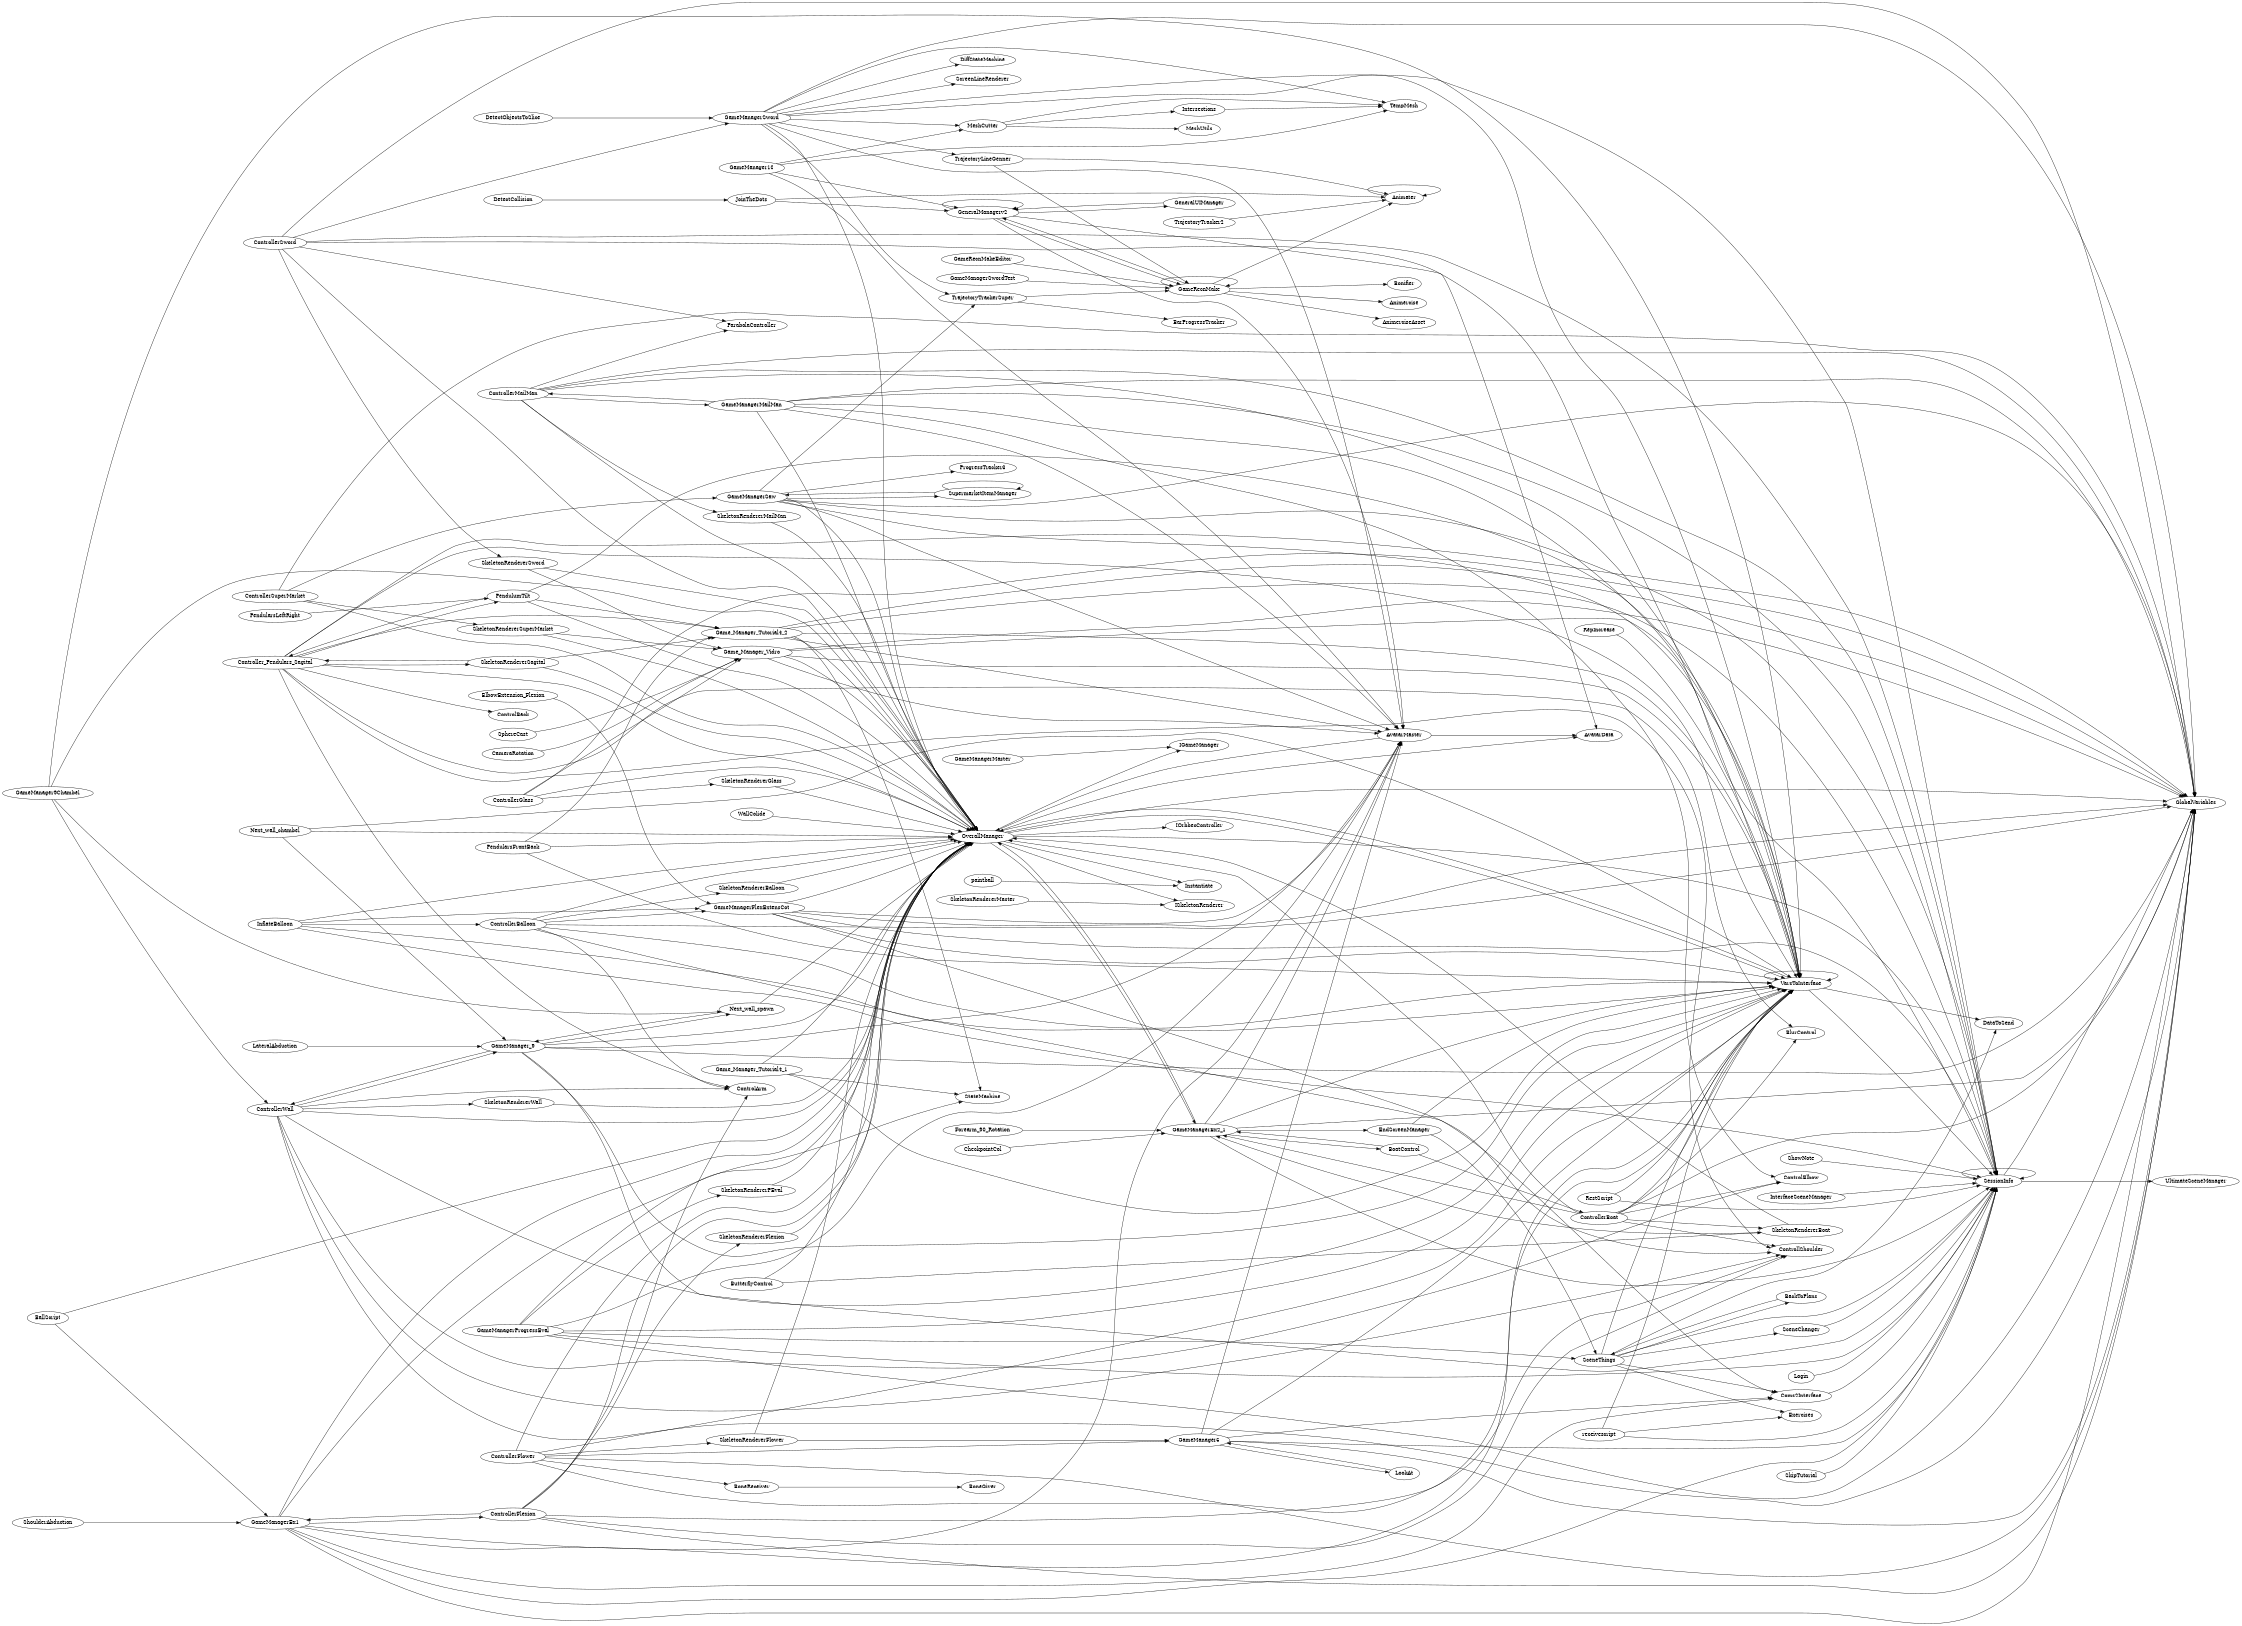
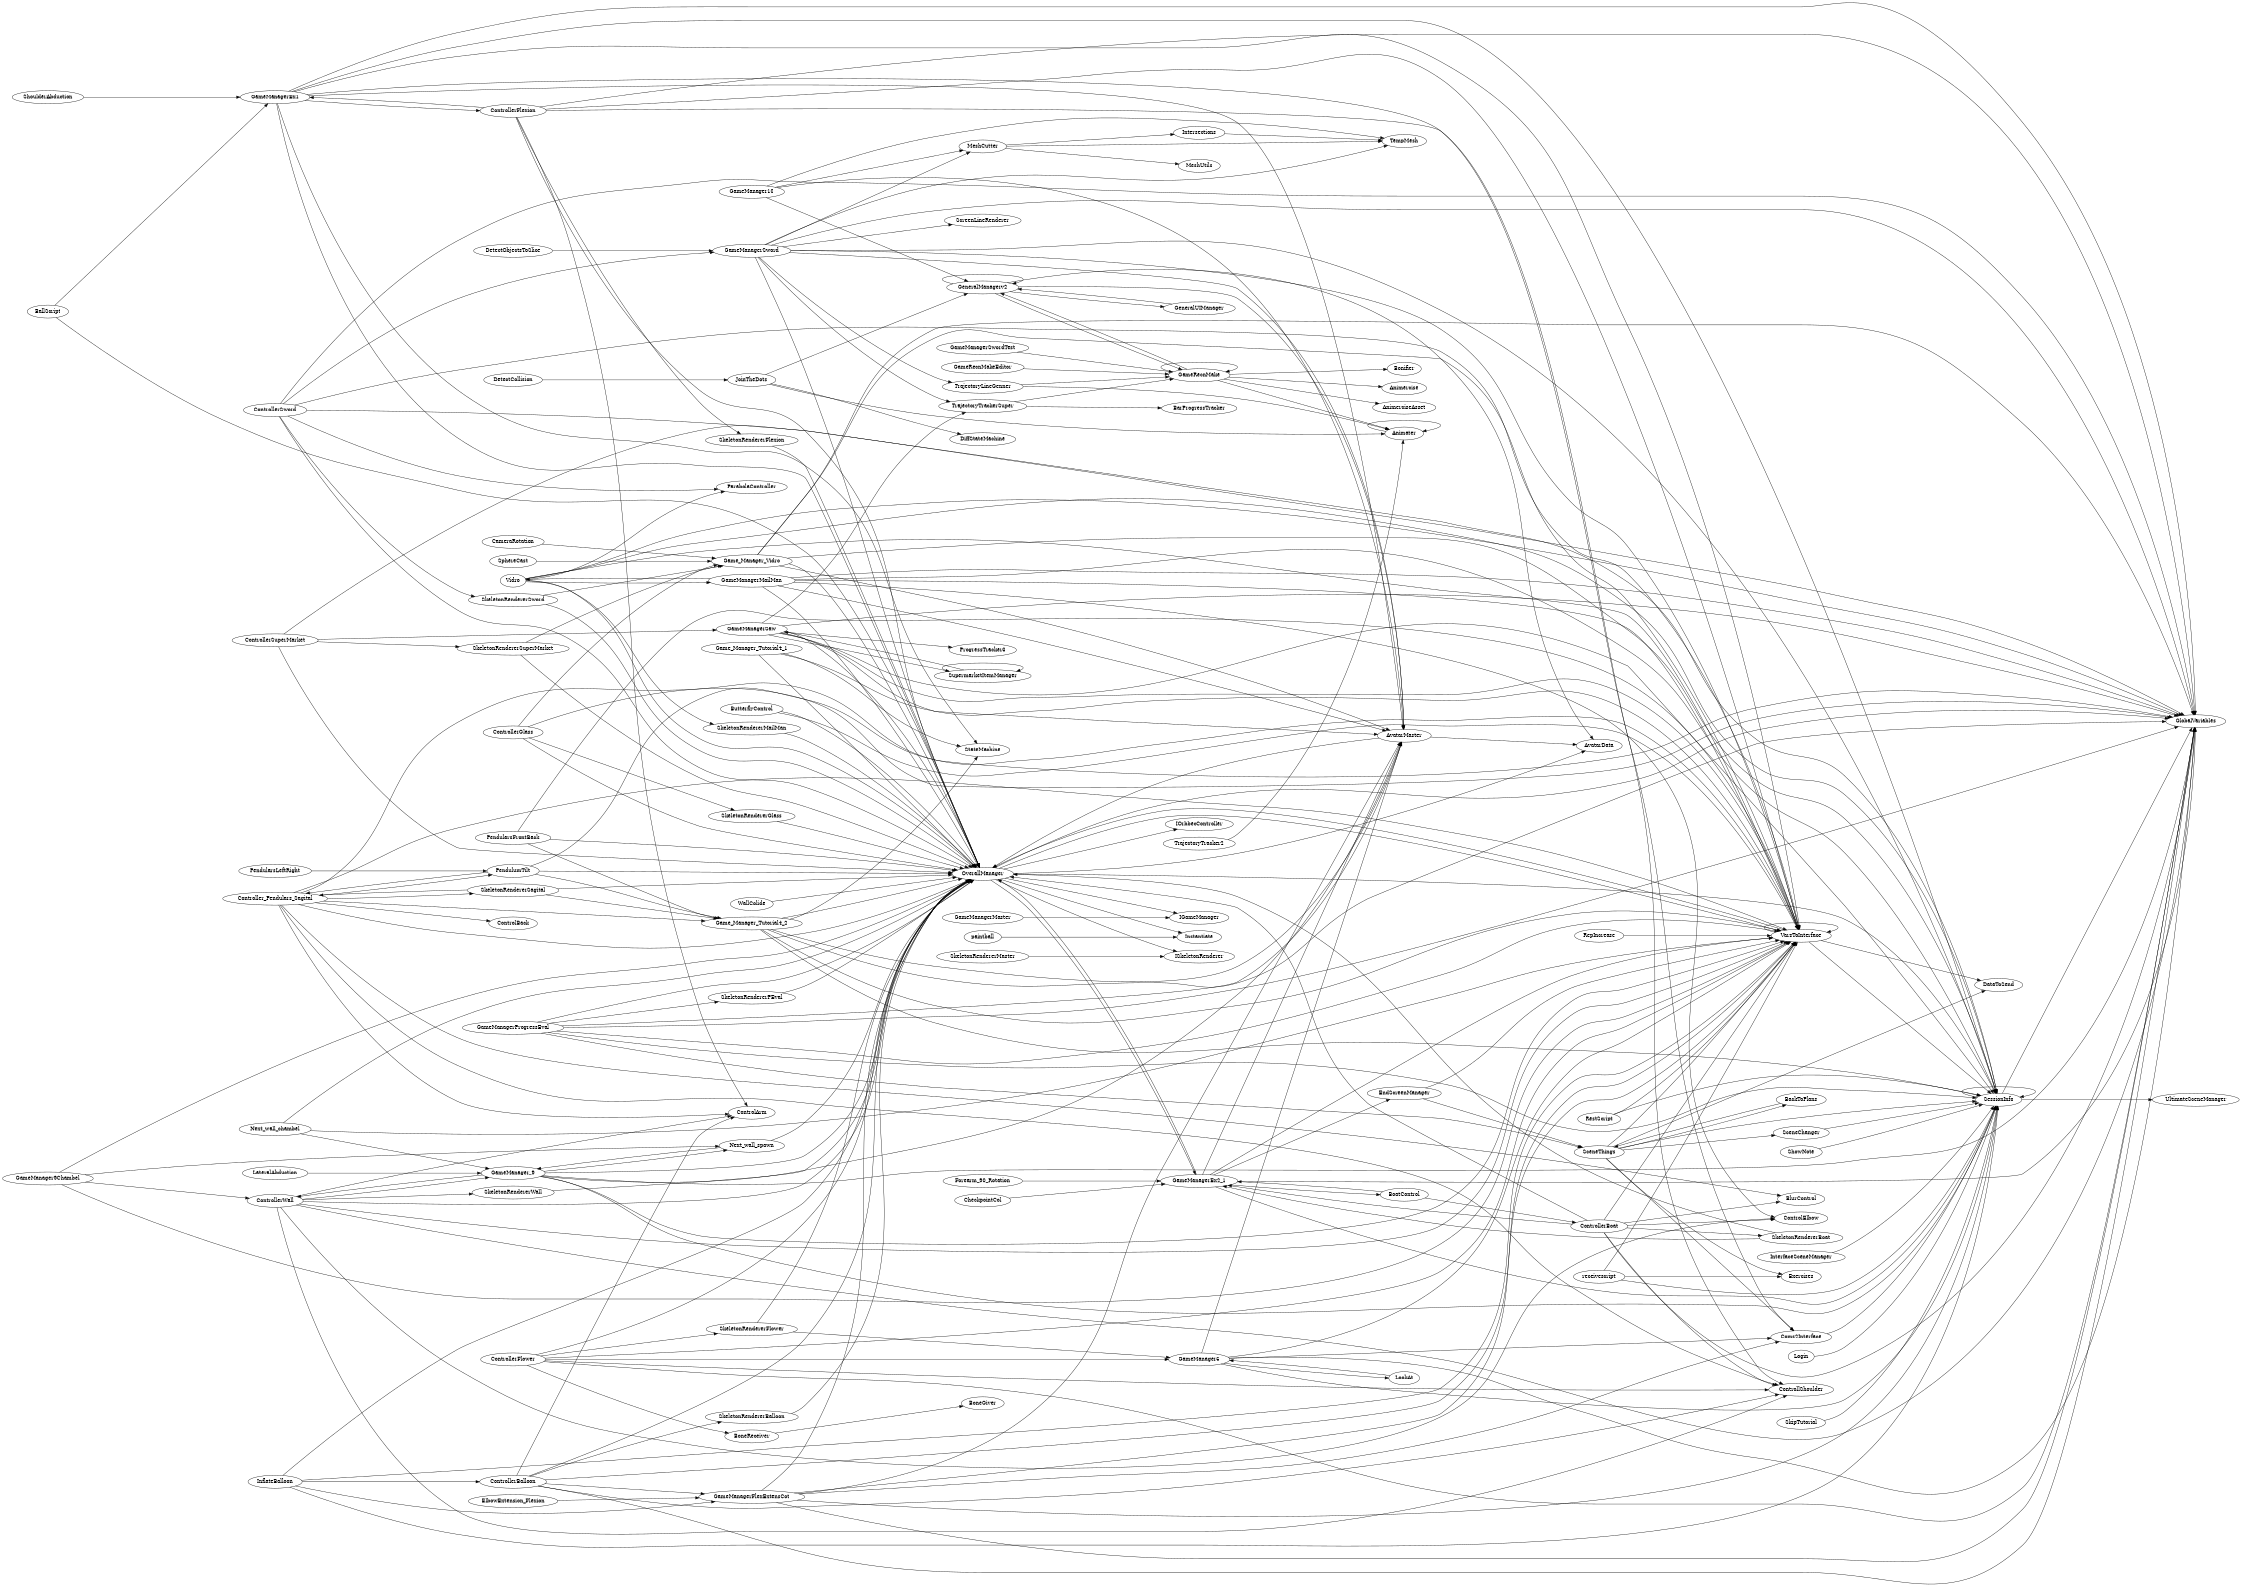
(863, 87) -> (864, 408)
(513, 394) -> (513, 581)
(1270, 1258) -> (1297, 734)
